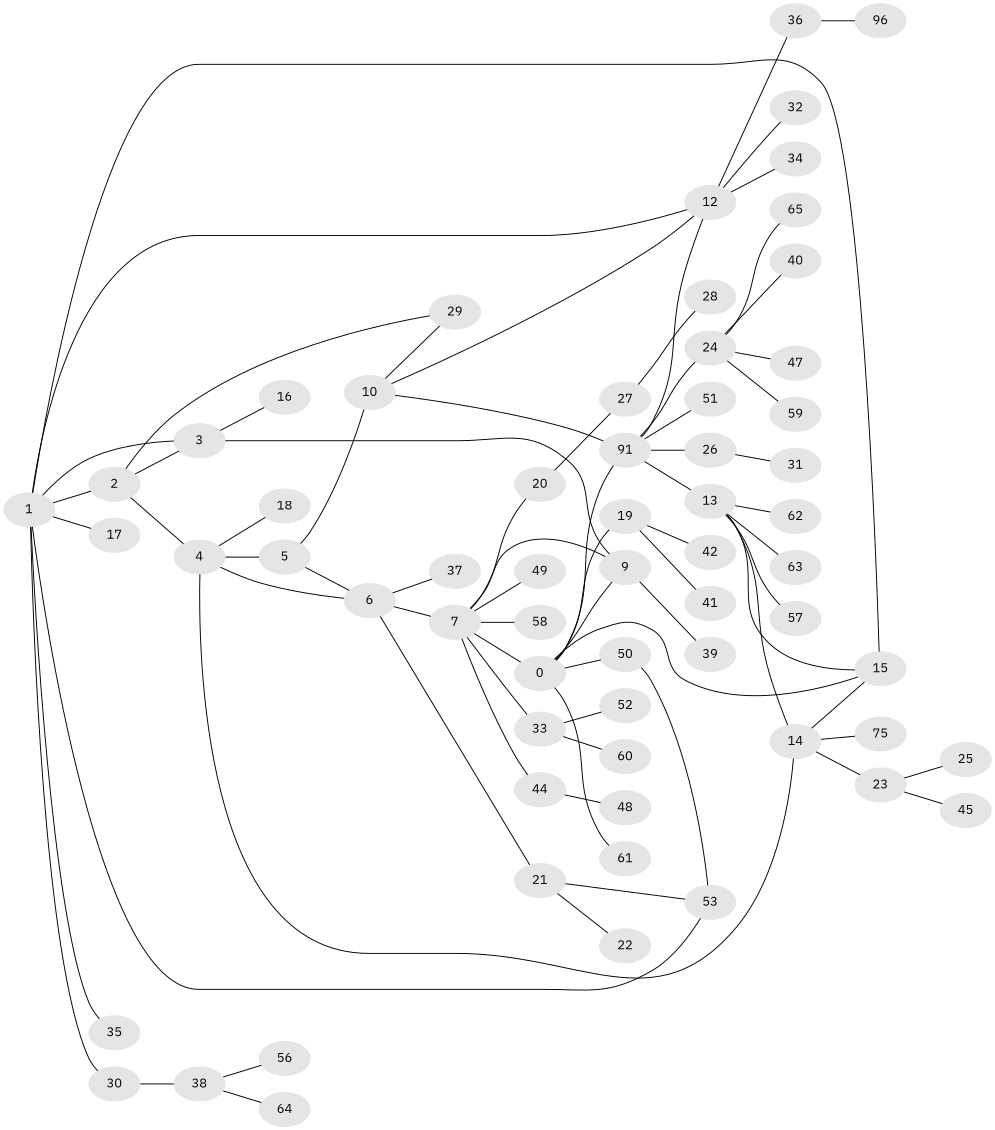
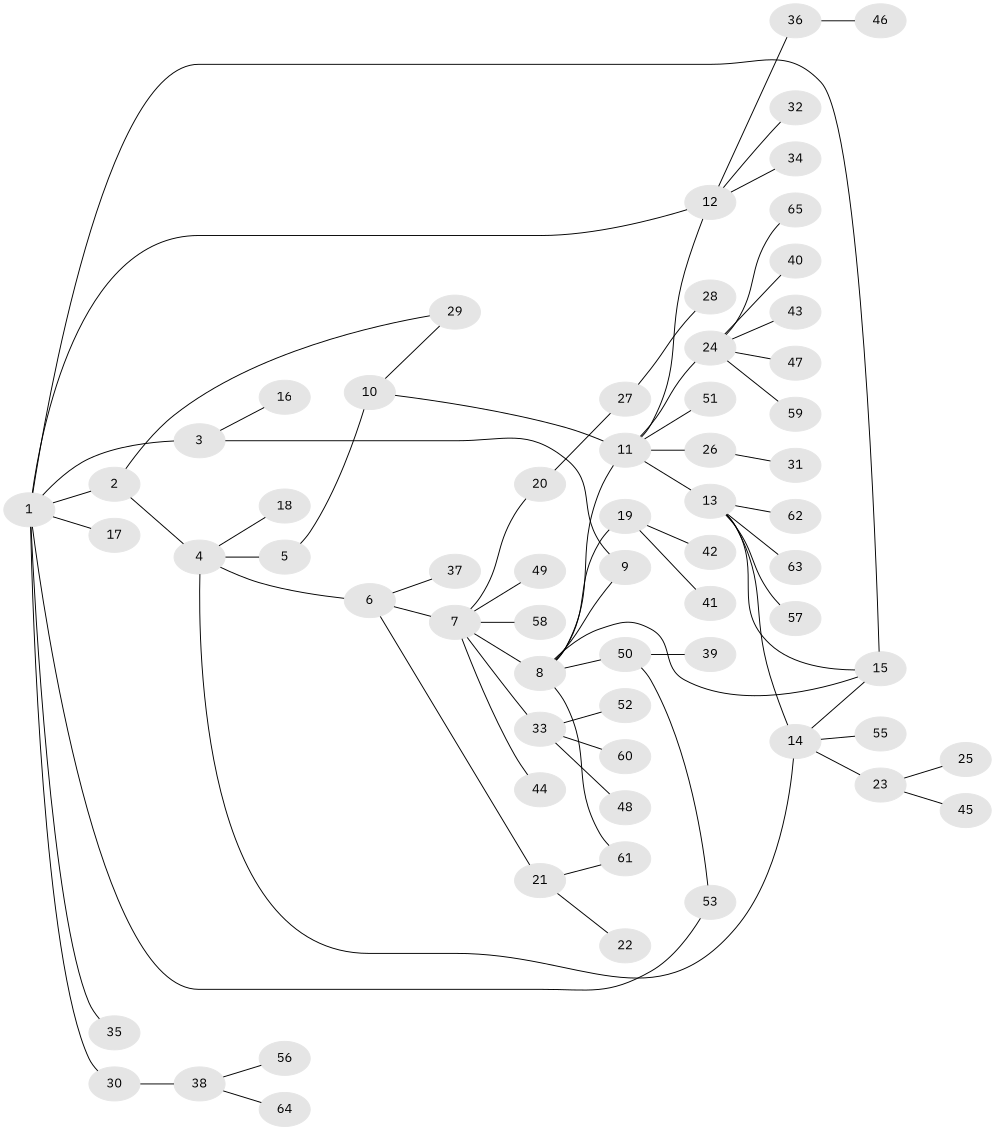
(881, 21) -> (881, 21)
(548, 308) -> none
none -> (795, 312)
(625, 450) -> (625, 450)
(157, 462) -> none
(522, 543) -> none
(327, 579) -> none
(668, 611) -> (674, 655)
(540, 673) -> (540, 673)
(881, 734) -> (881, 734)
(580, 798) -> (588, 774)
(625, 891) -> (583, 870)
